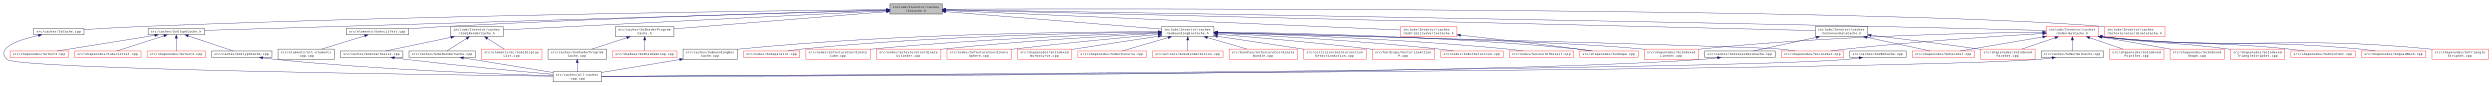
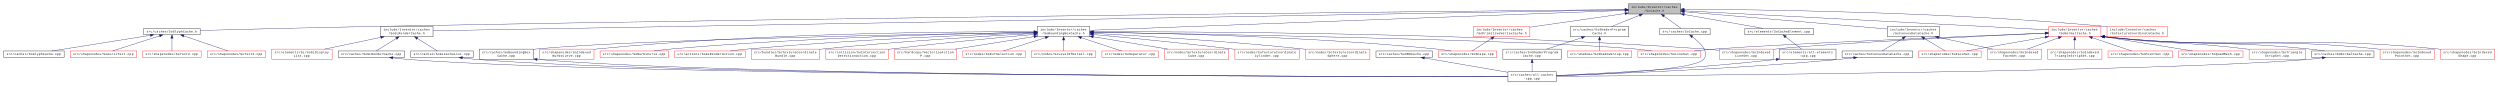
(377, 32) -> (1779, 32)
(408, 70) -> (1688, 68)
